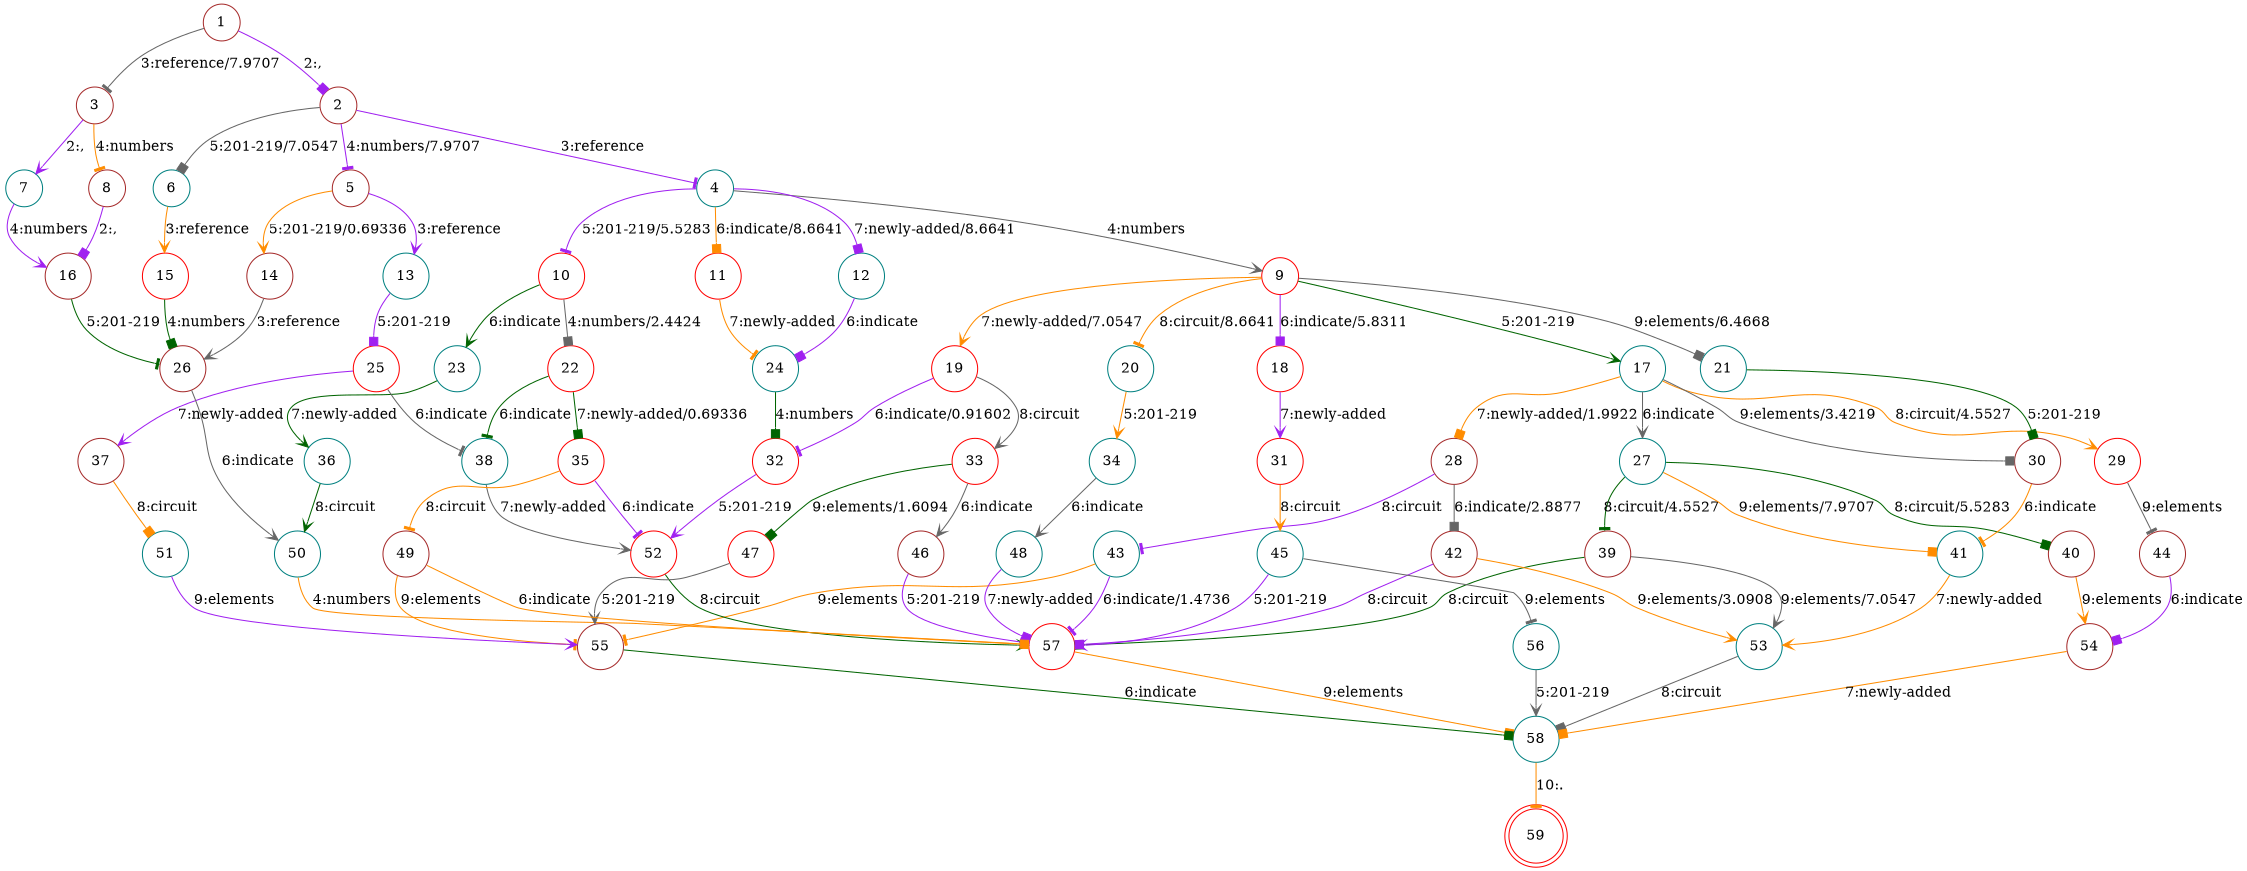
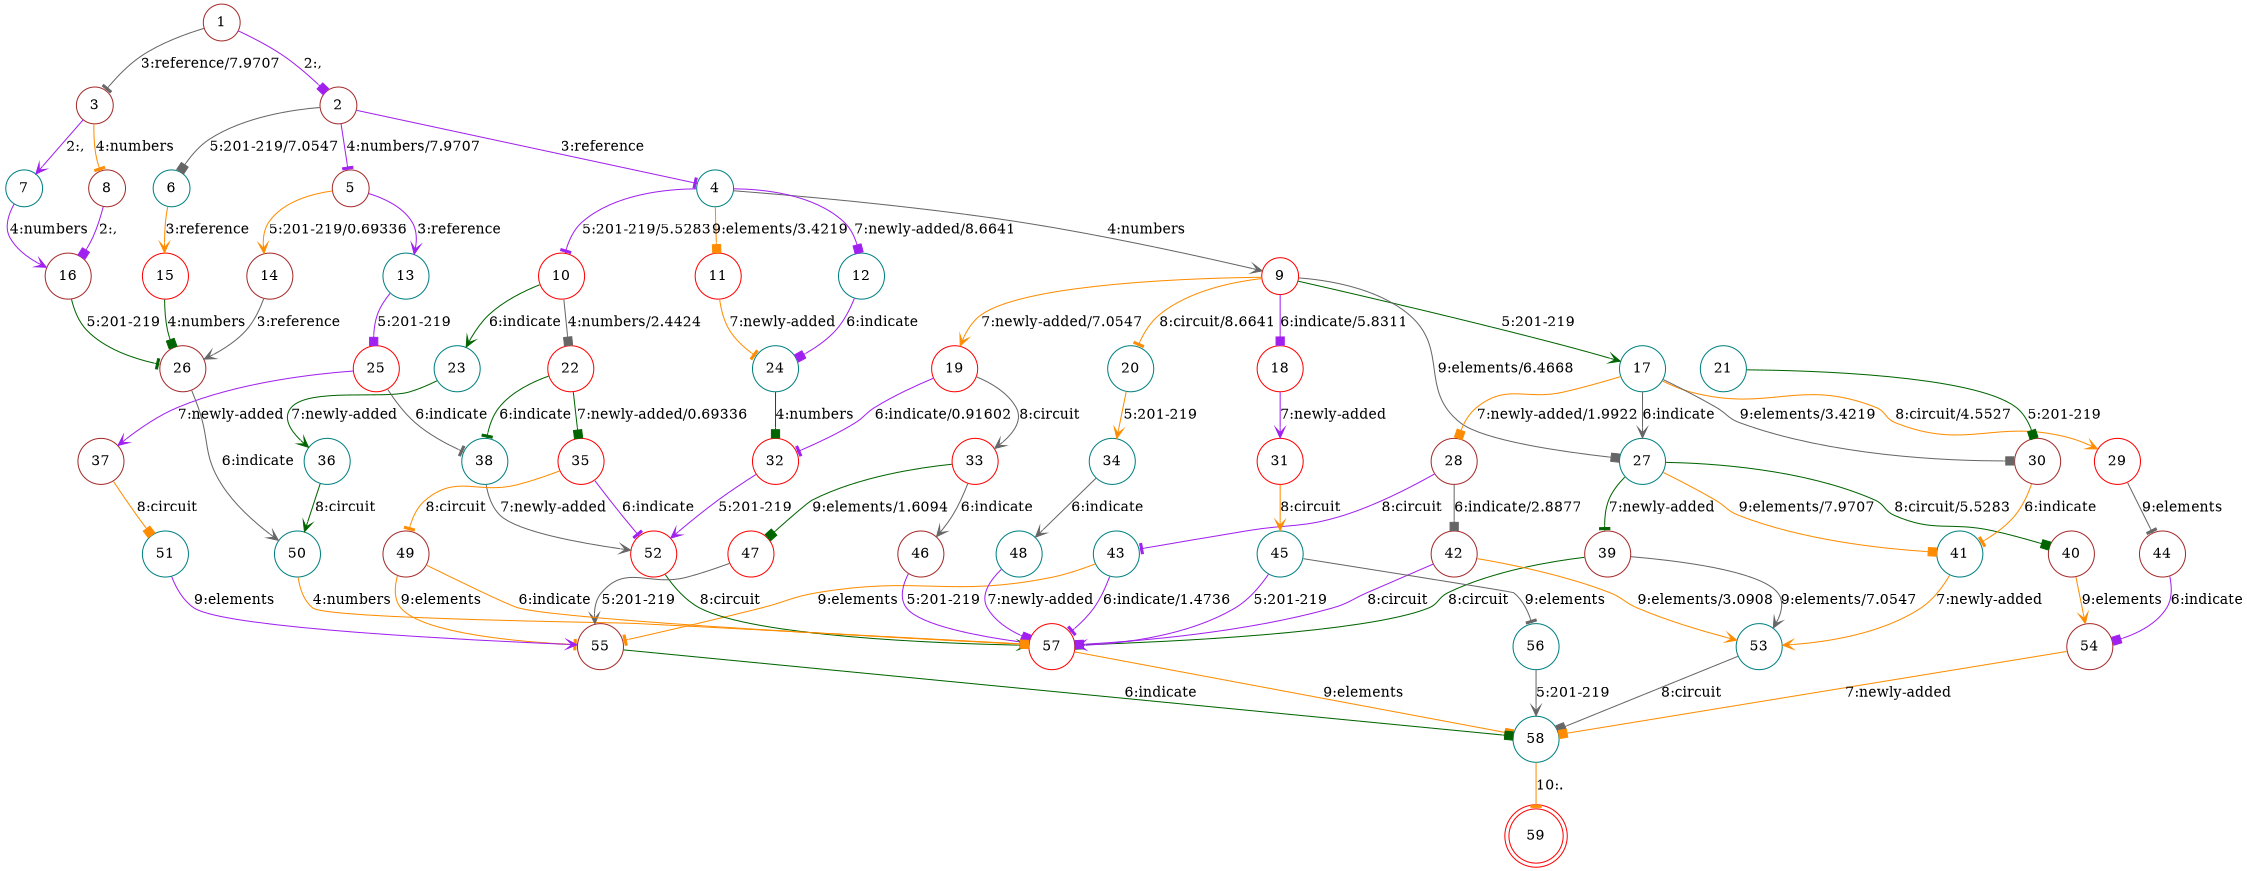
(780, 230) -> (780, 230)
(1499, 300) -> (1437, 386)
(1662, 508) -> (1662, 508)
